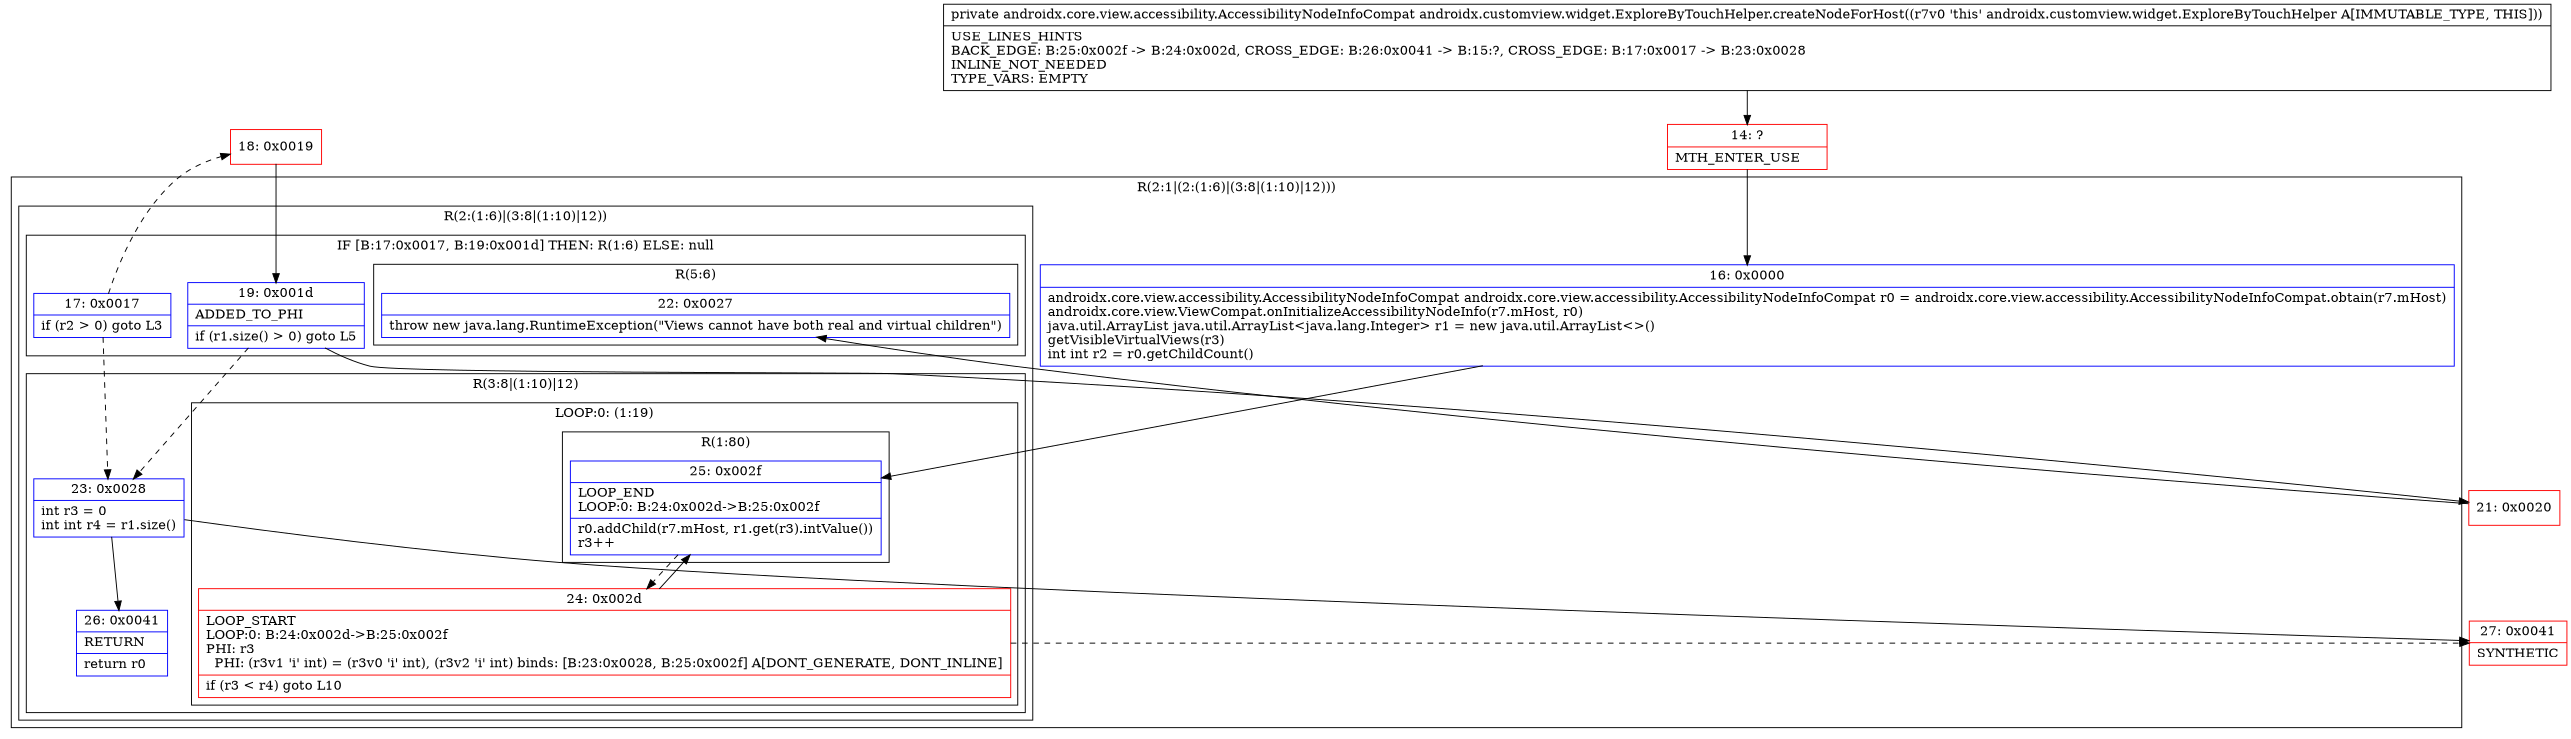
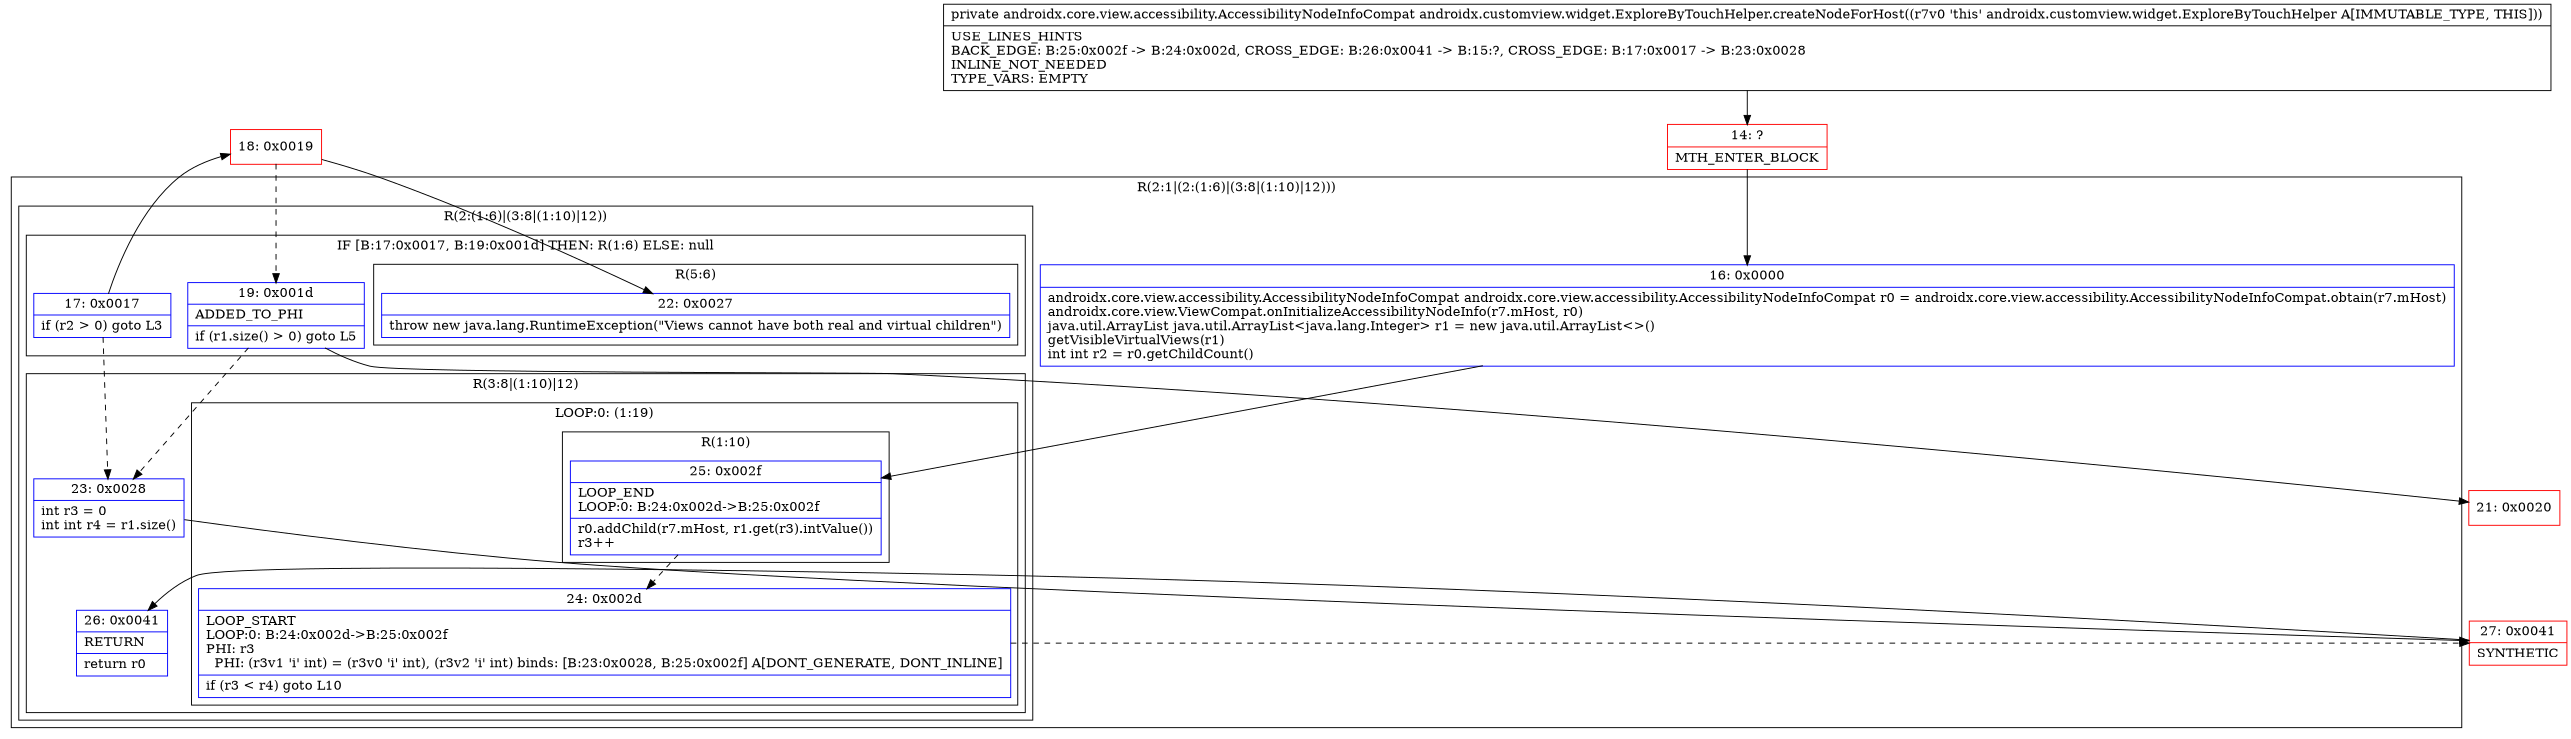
(1738, 158) -> (1747, 158)
(146, 215) -> (146, 215)
(276, 219) -> (276, 219)
(1137, 340) -> (1137, 340)
(1646, 435) -> (485, 219)
(726, 443) -> (726, 443)
(115, 569) -> (1308, 584)
(671, 576) -> none
(605, 643) -> (605, 643)
